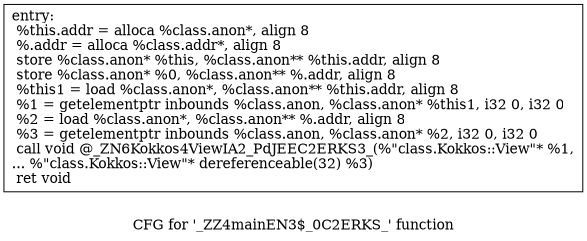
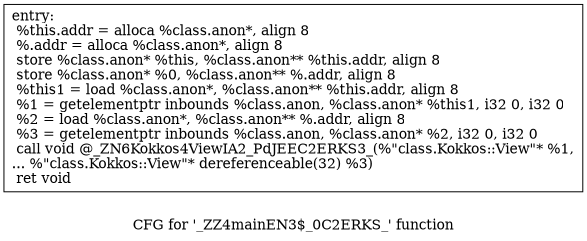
(147, 46) -> (147, 46)
